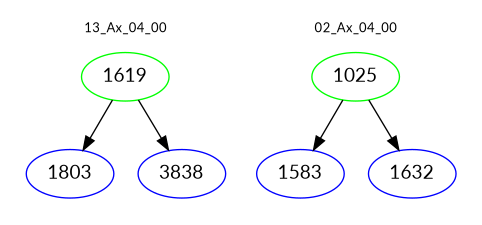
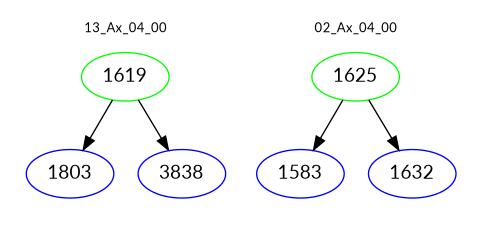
(356, 77) -> (356, 77)
